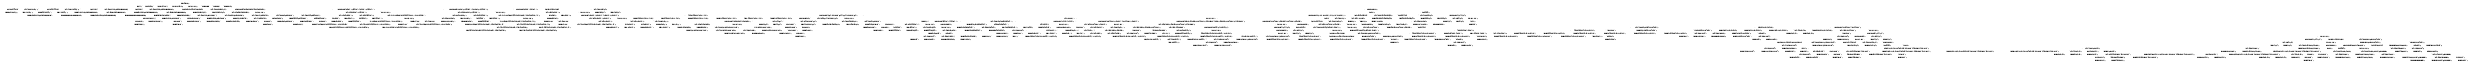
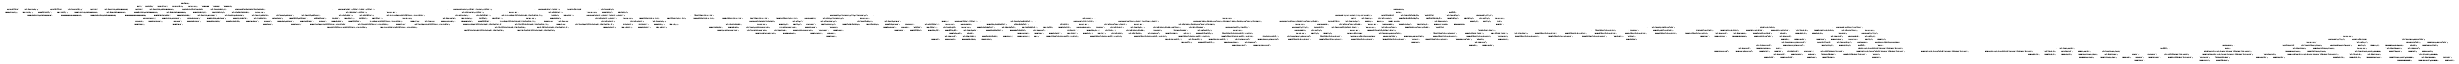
none -> (1206, 42)
